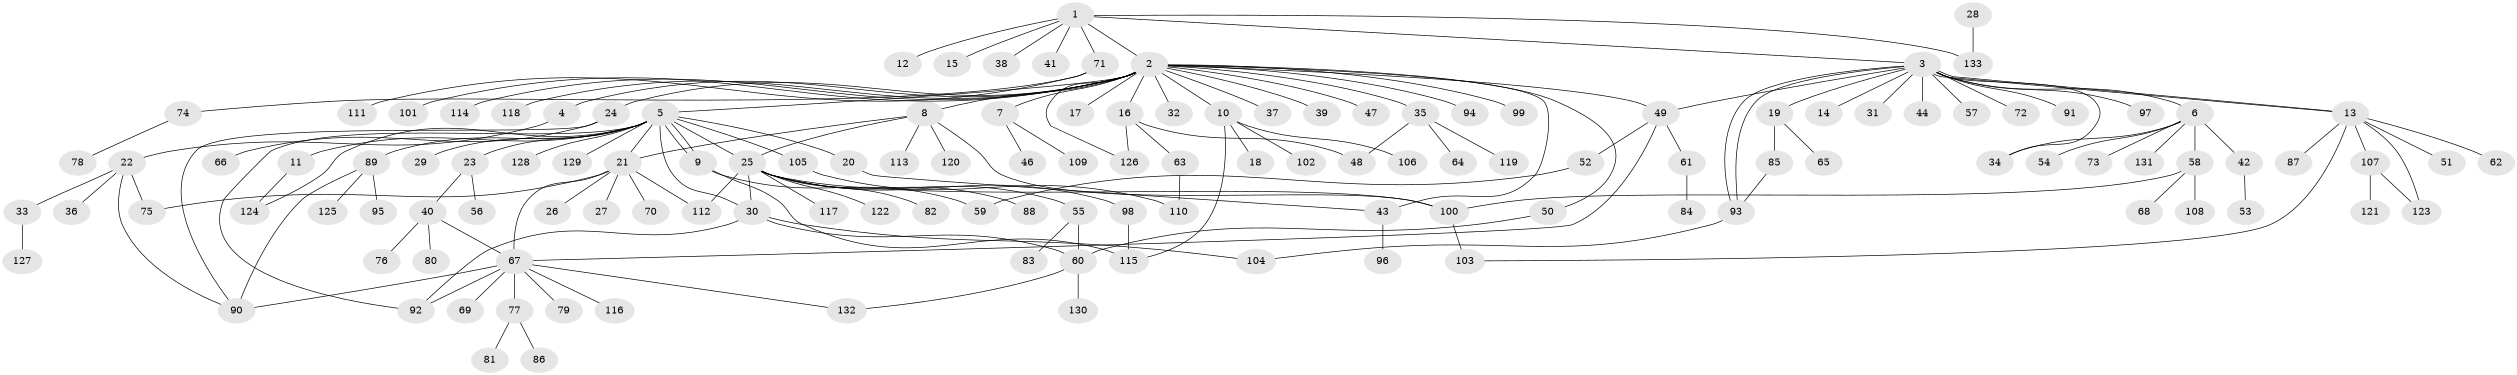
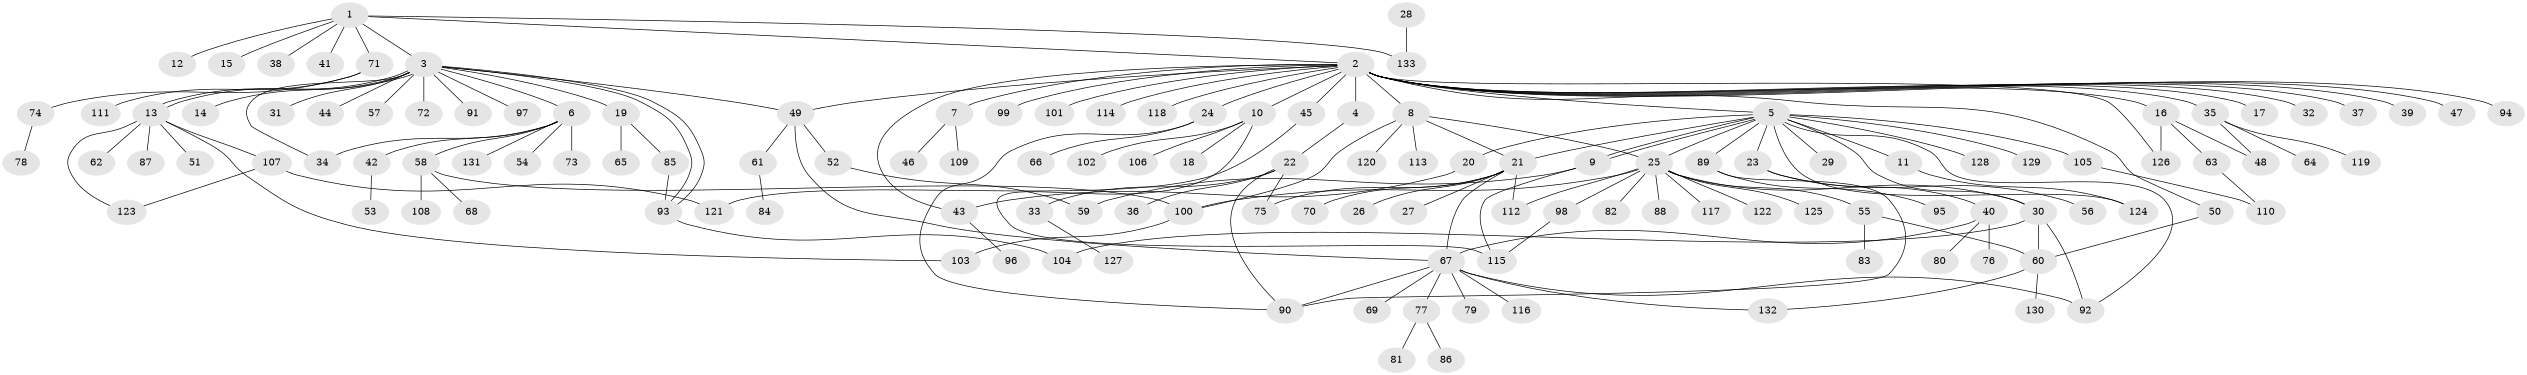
none -> (1306, 114)
(350, 187) -> (1767, 194)
